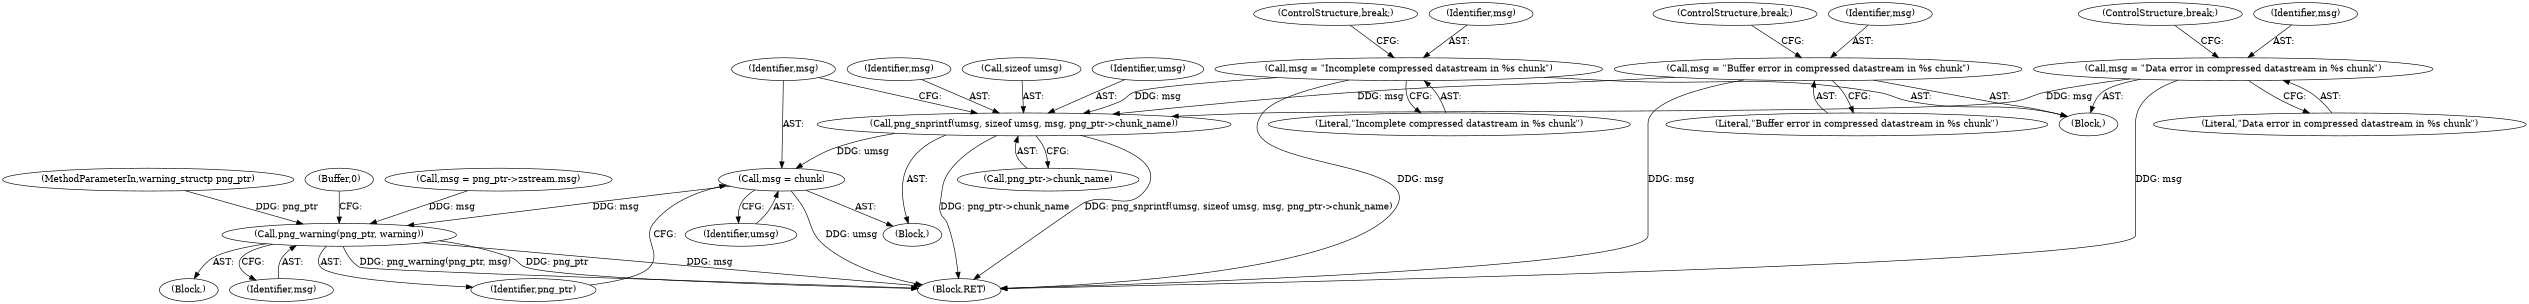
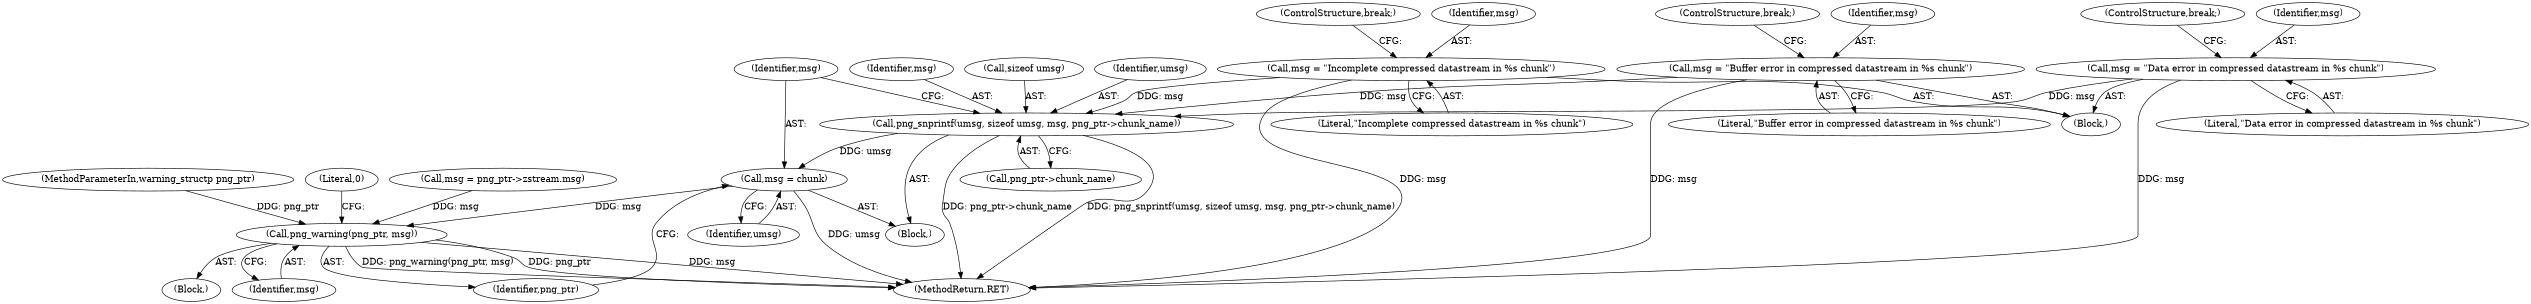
(339, 180) -> (342, 180)
(339, 235) -> (342, 235)
(959, 290) -> (962, 290)
